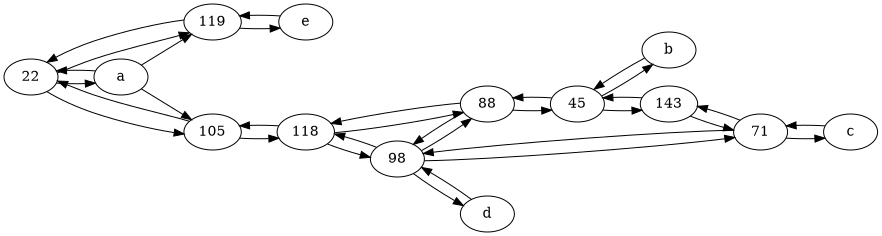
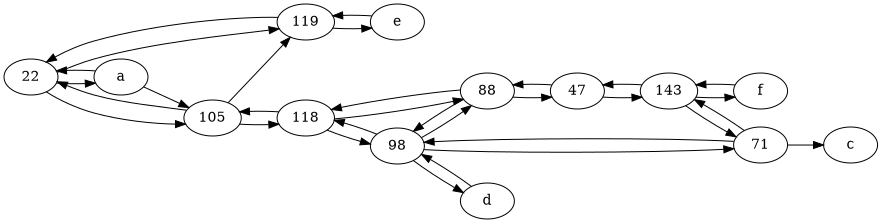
(669, 50) -> none
(162, 52) -> (256, 74)
none -> (761, 91)
(577, 104) -> (577, 91)
(811, 125) -> none
